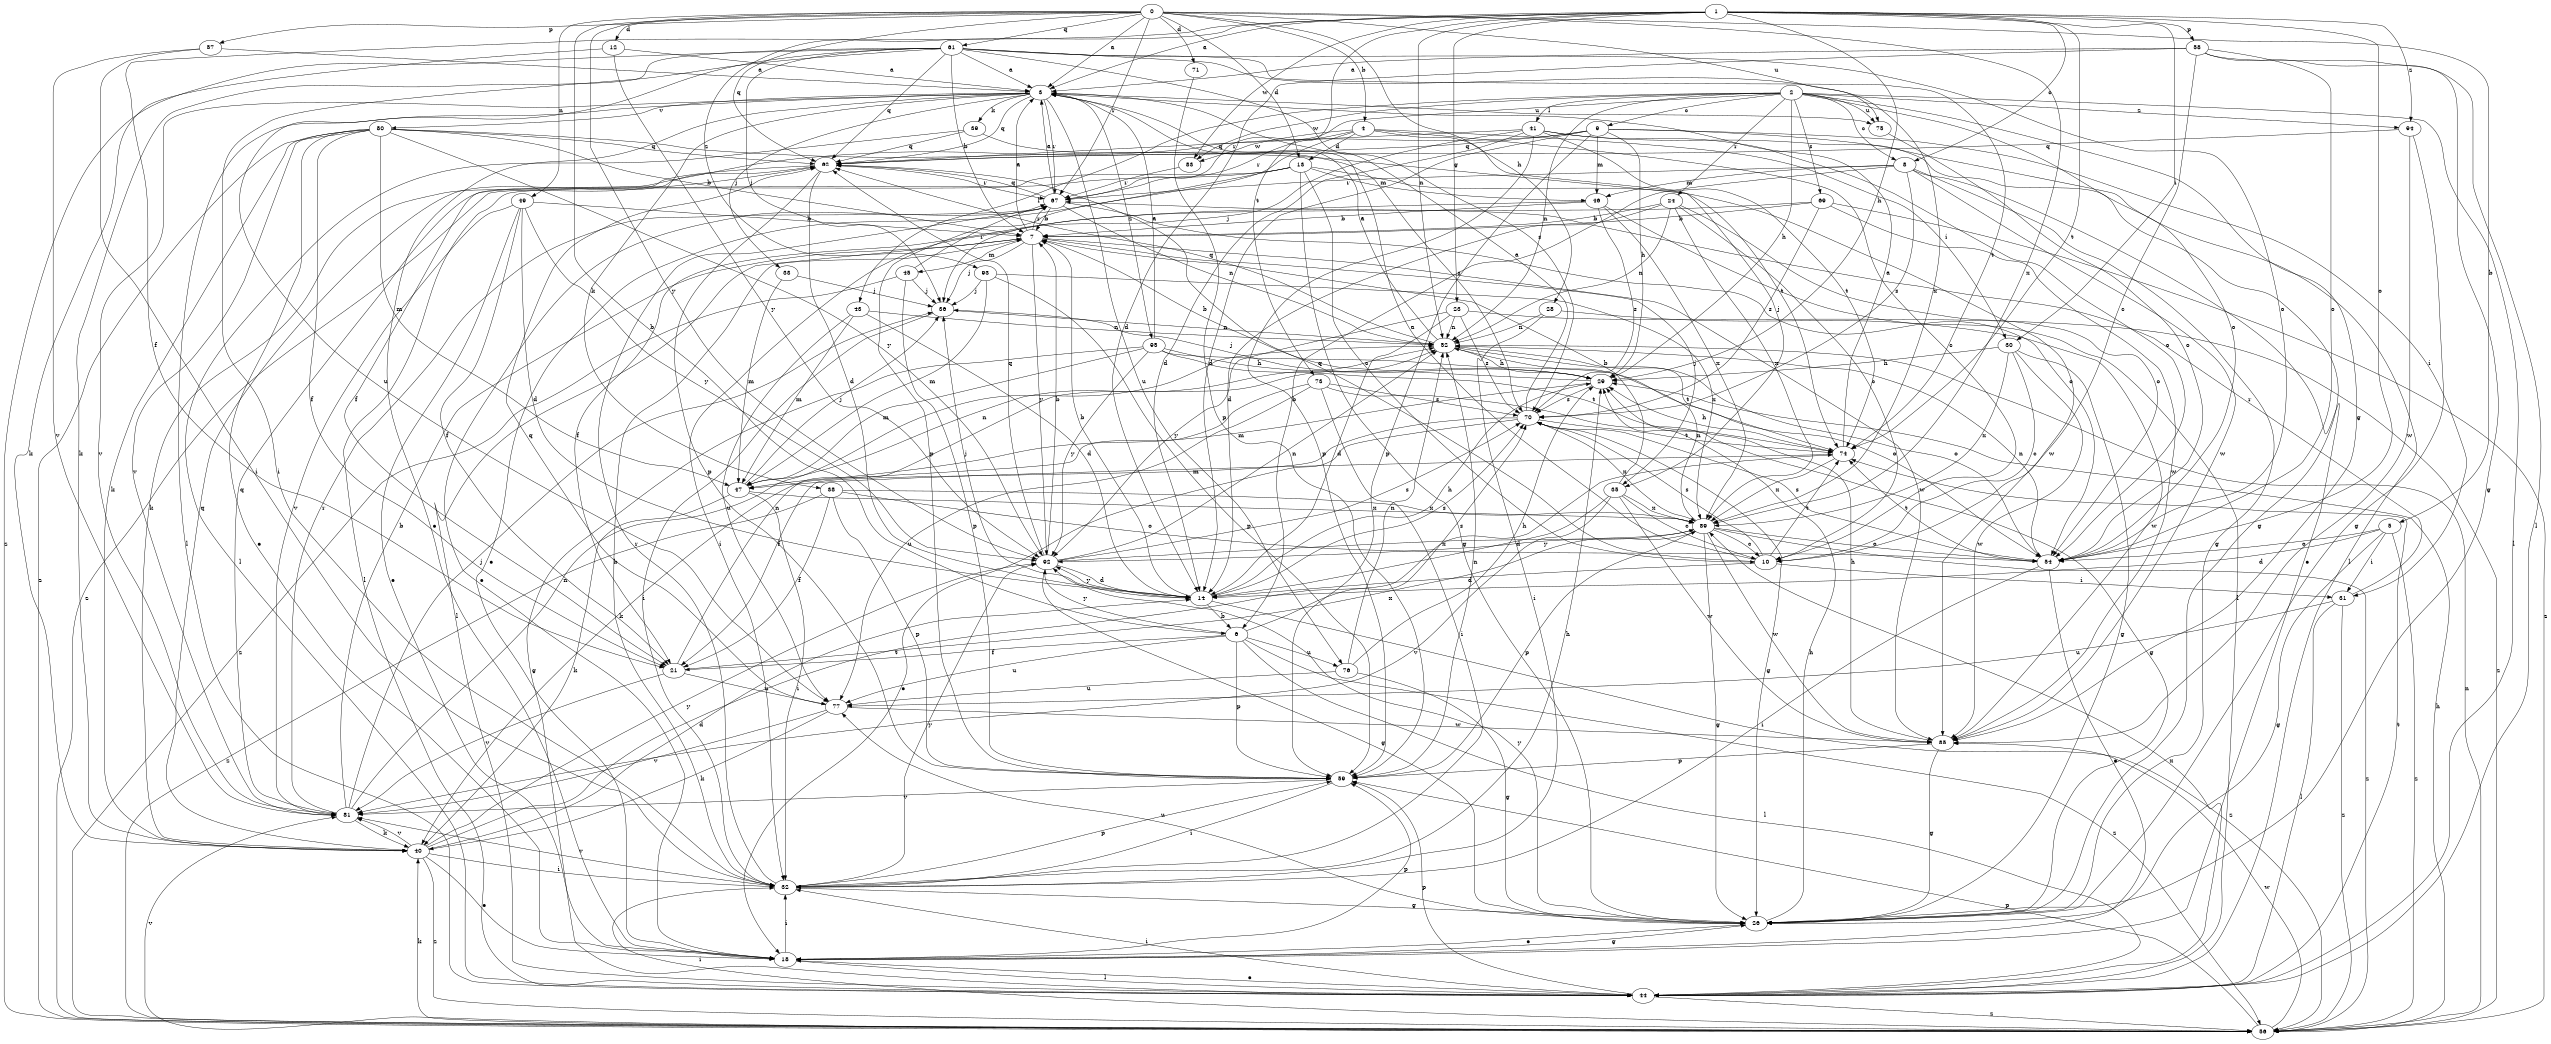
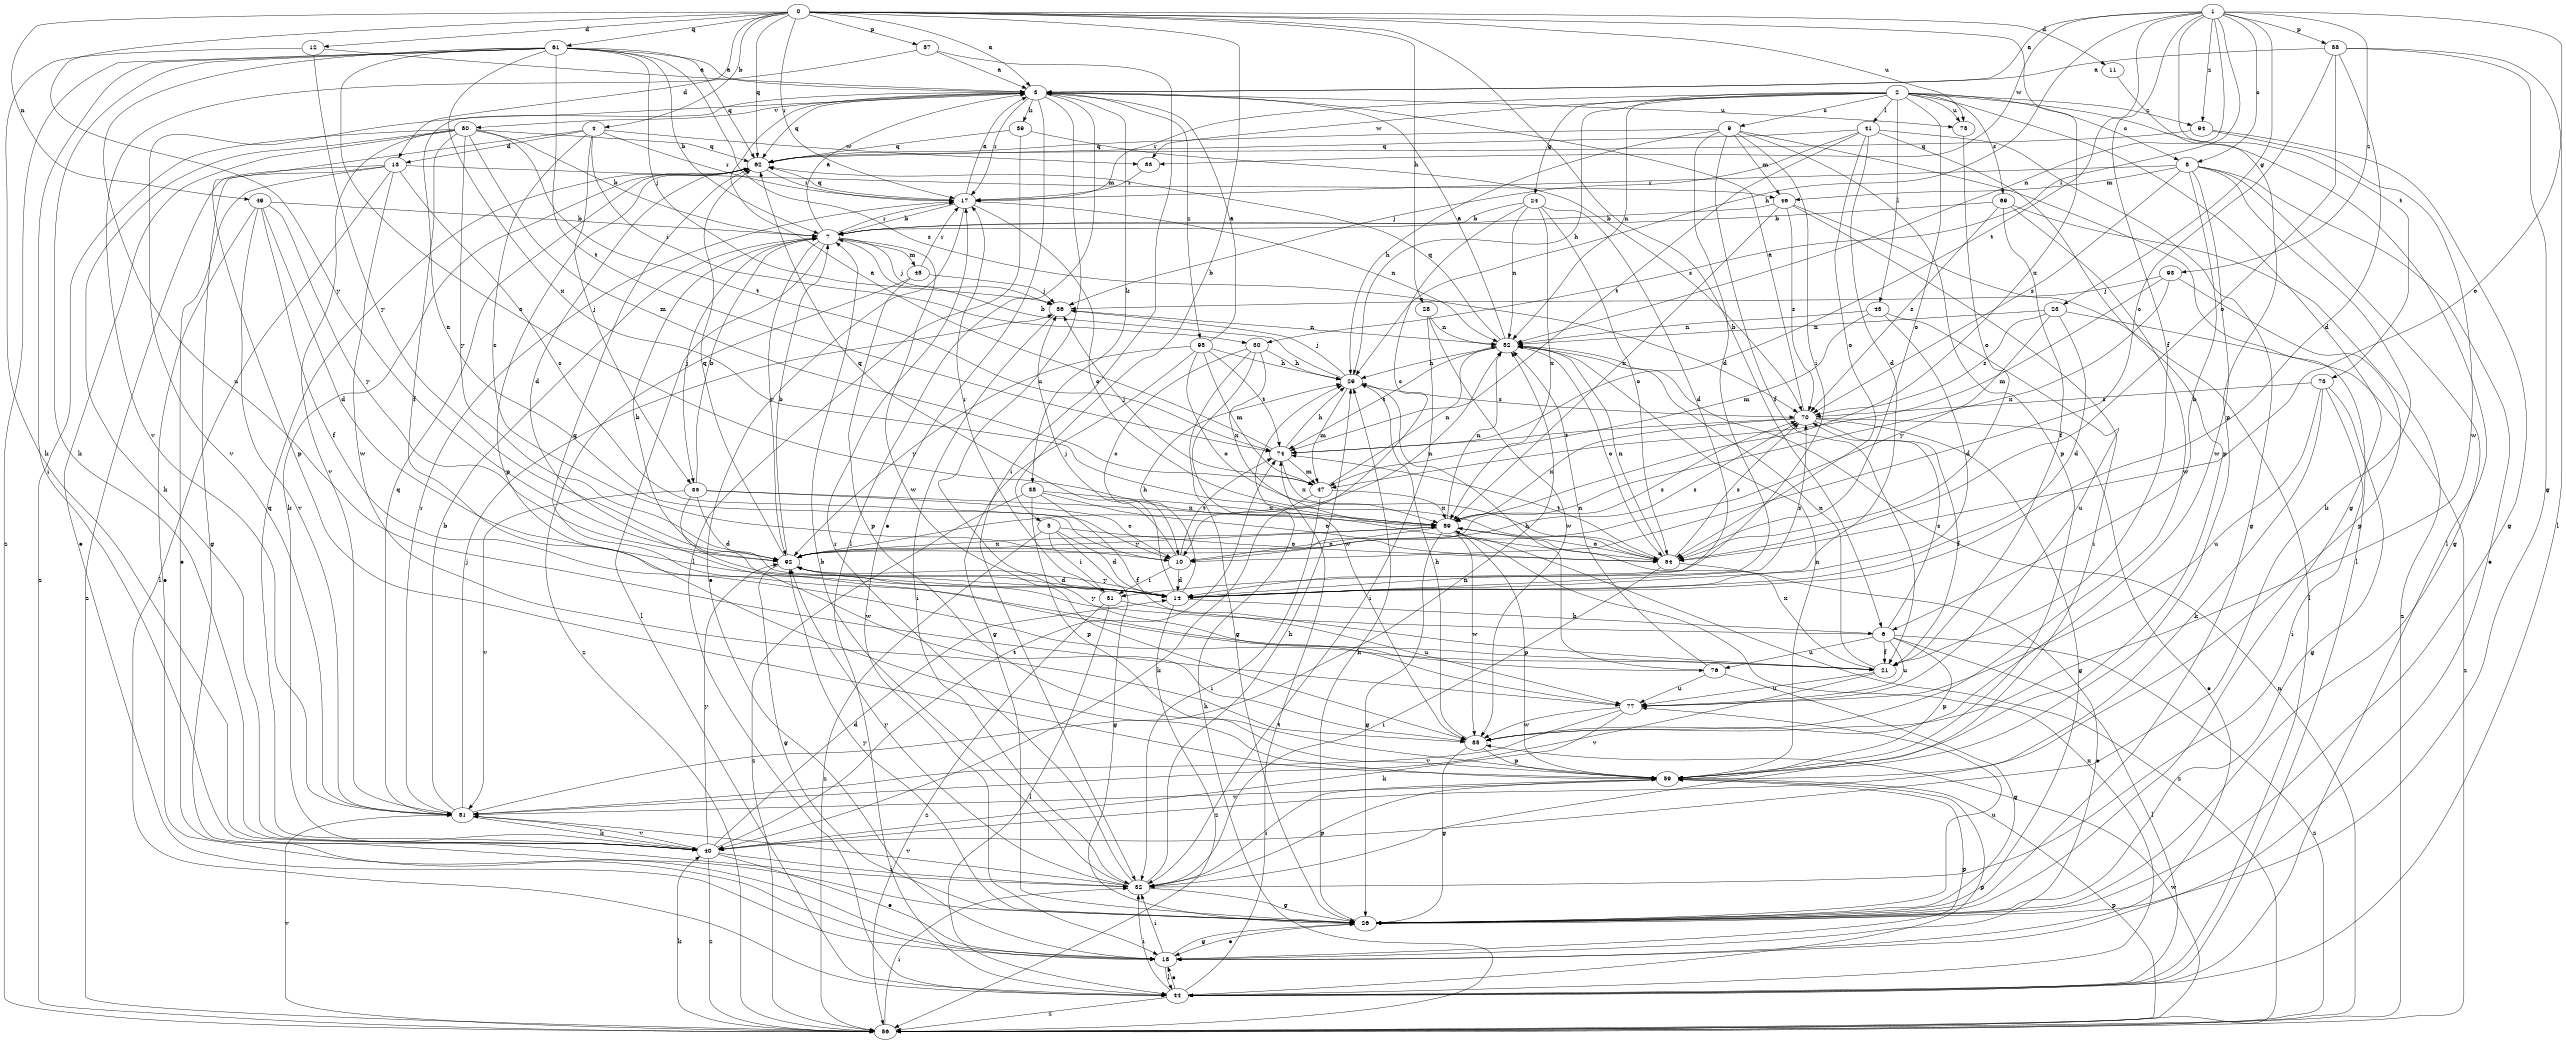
(1196, 70) -> (2113, 70)
(1736, 147) -> (1550, 147)
(1055, 201) -> (965, 201)
(787, 273) -> none
(2349, 334) -> (2220, 697)
none -> (1820, 795)
(569, 906) -> (1013, 702)
